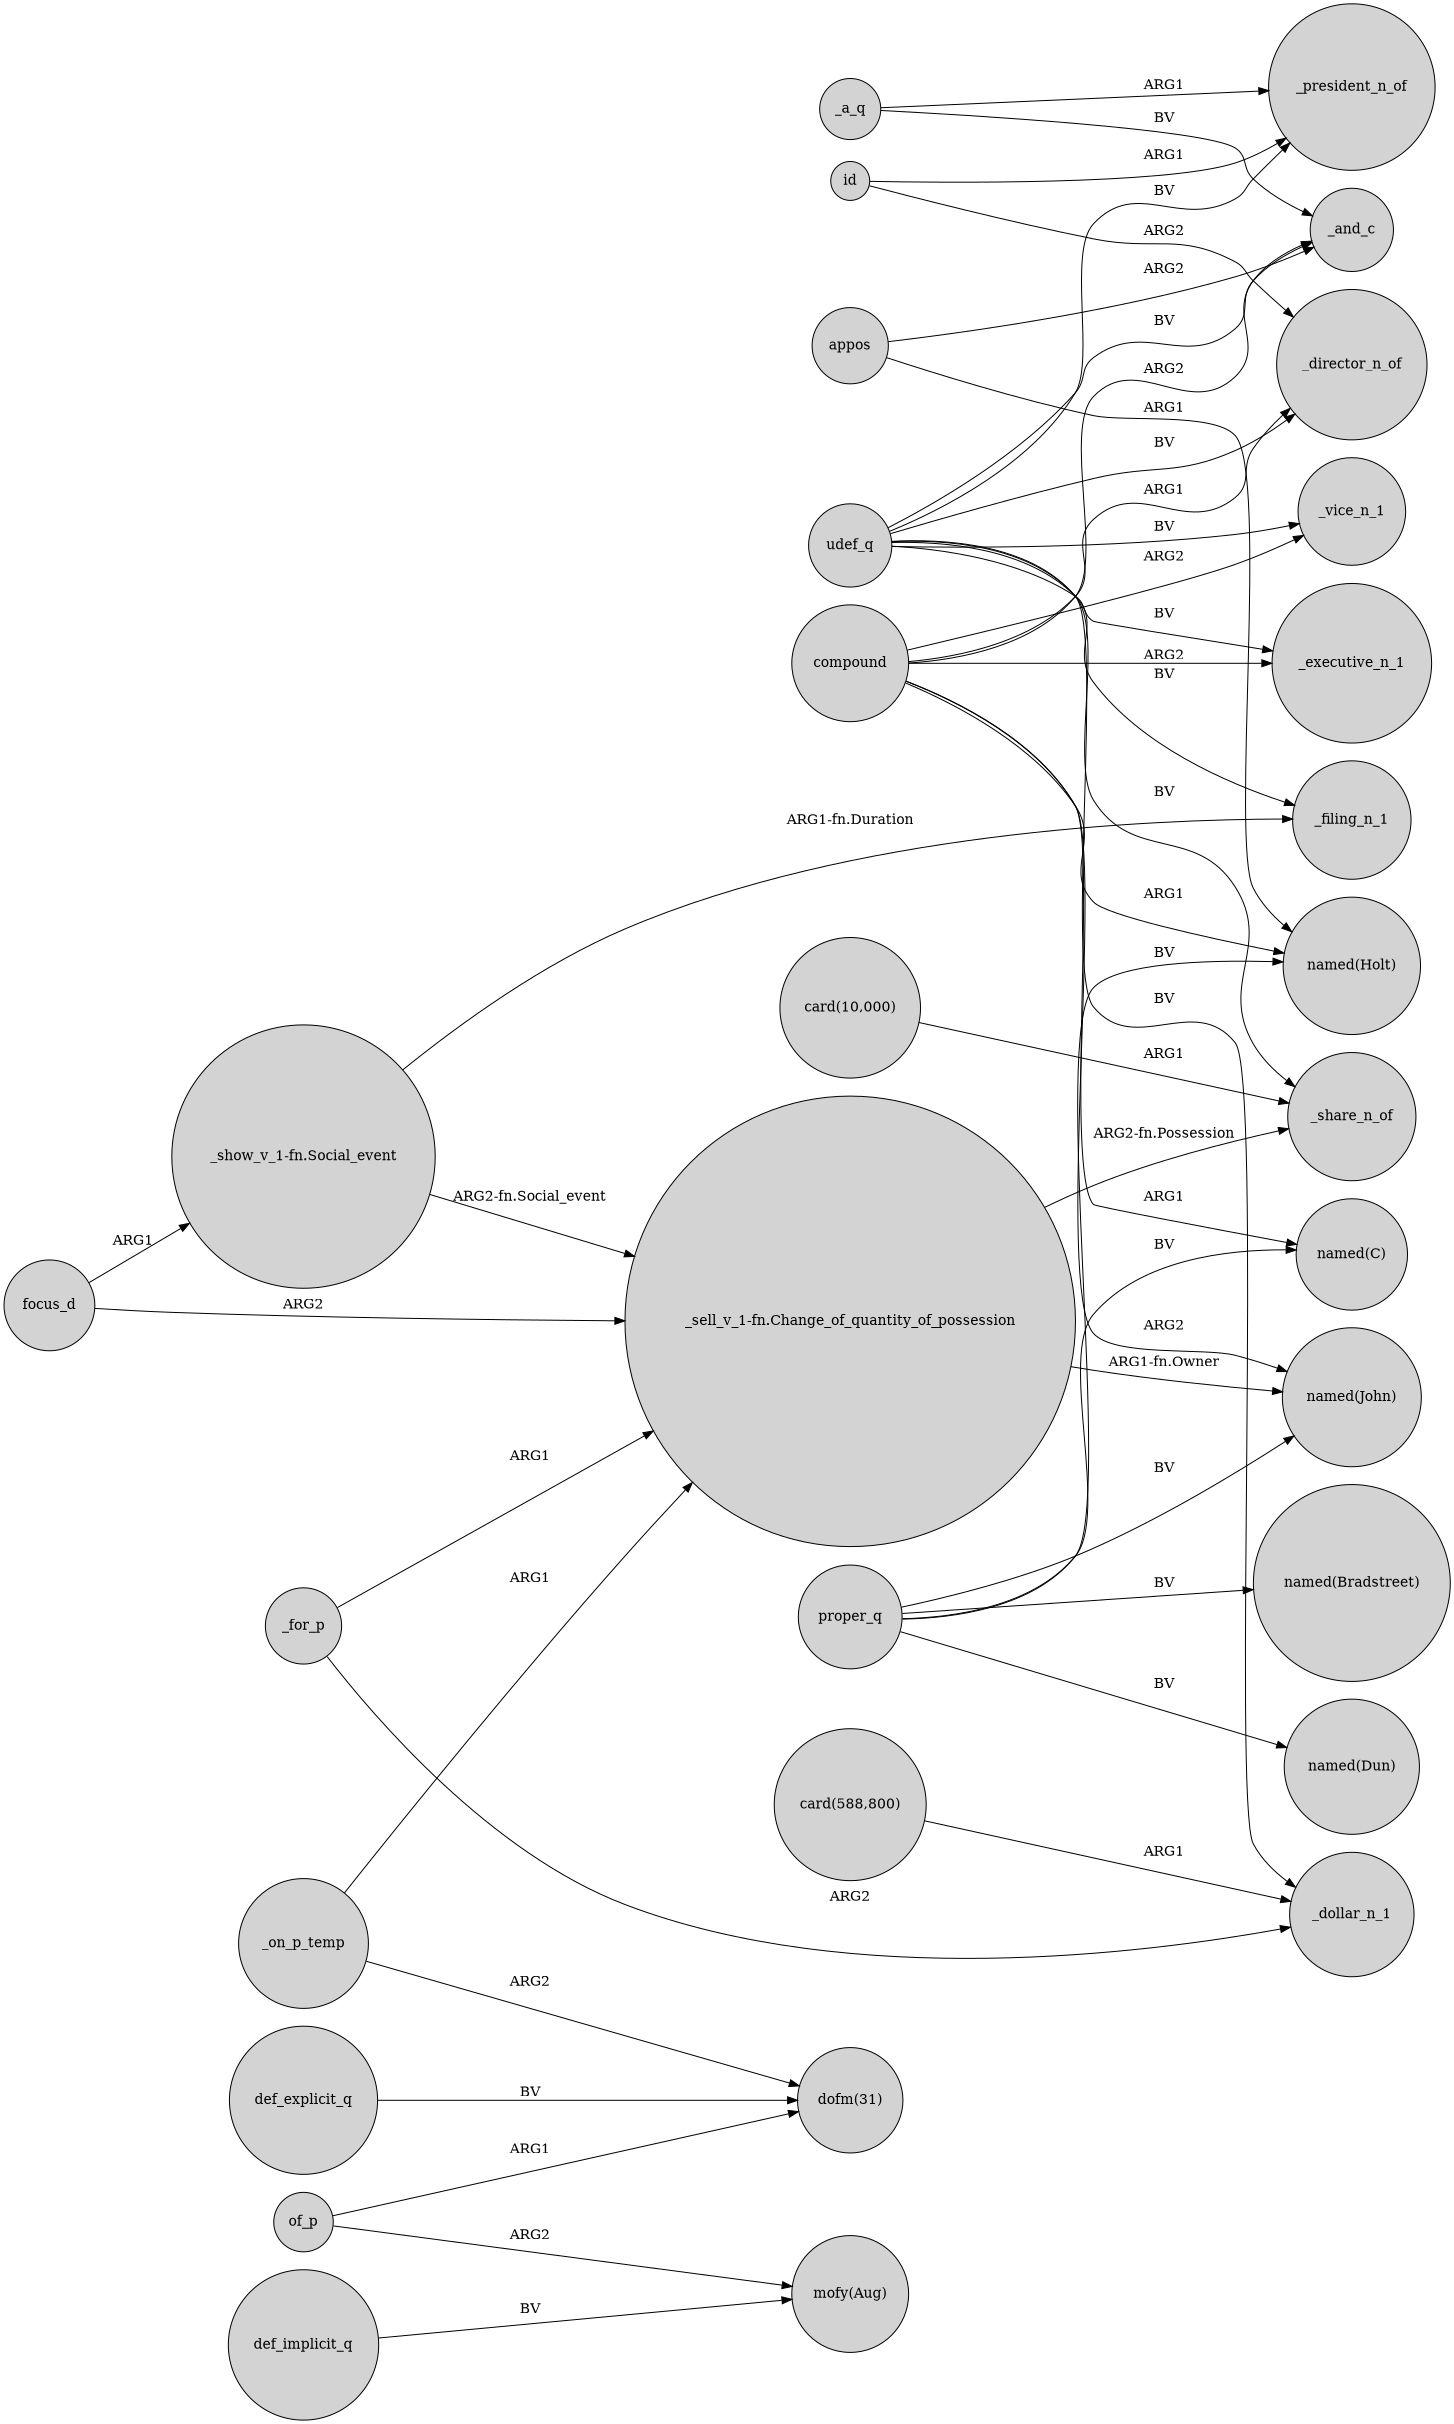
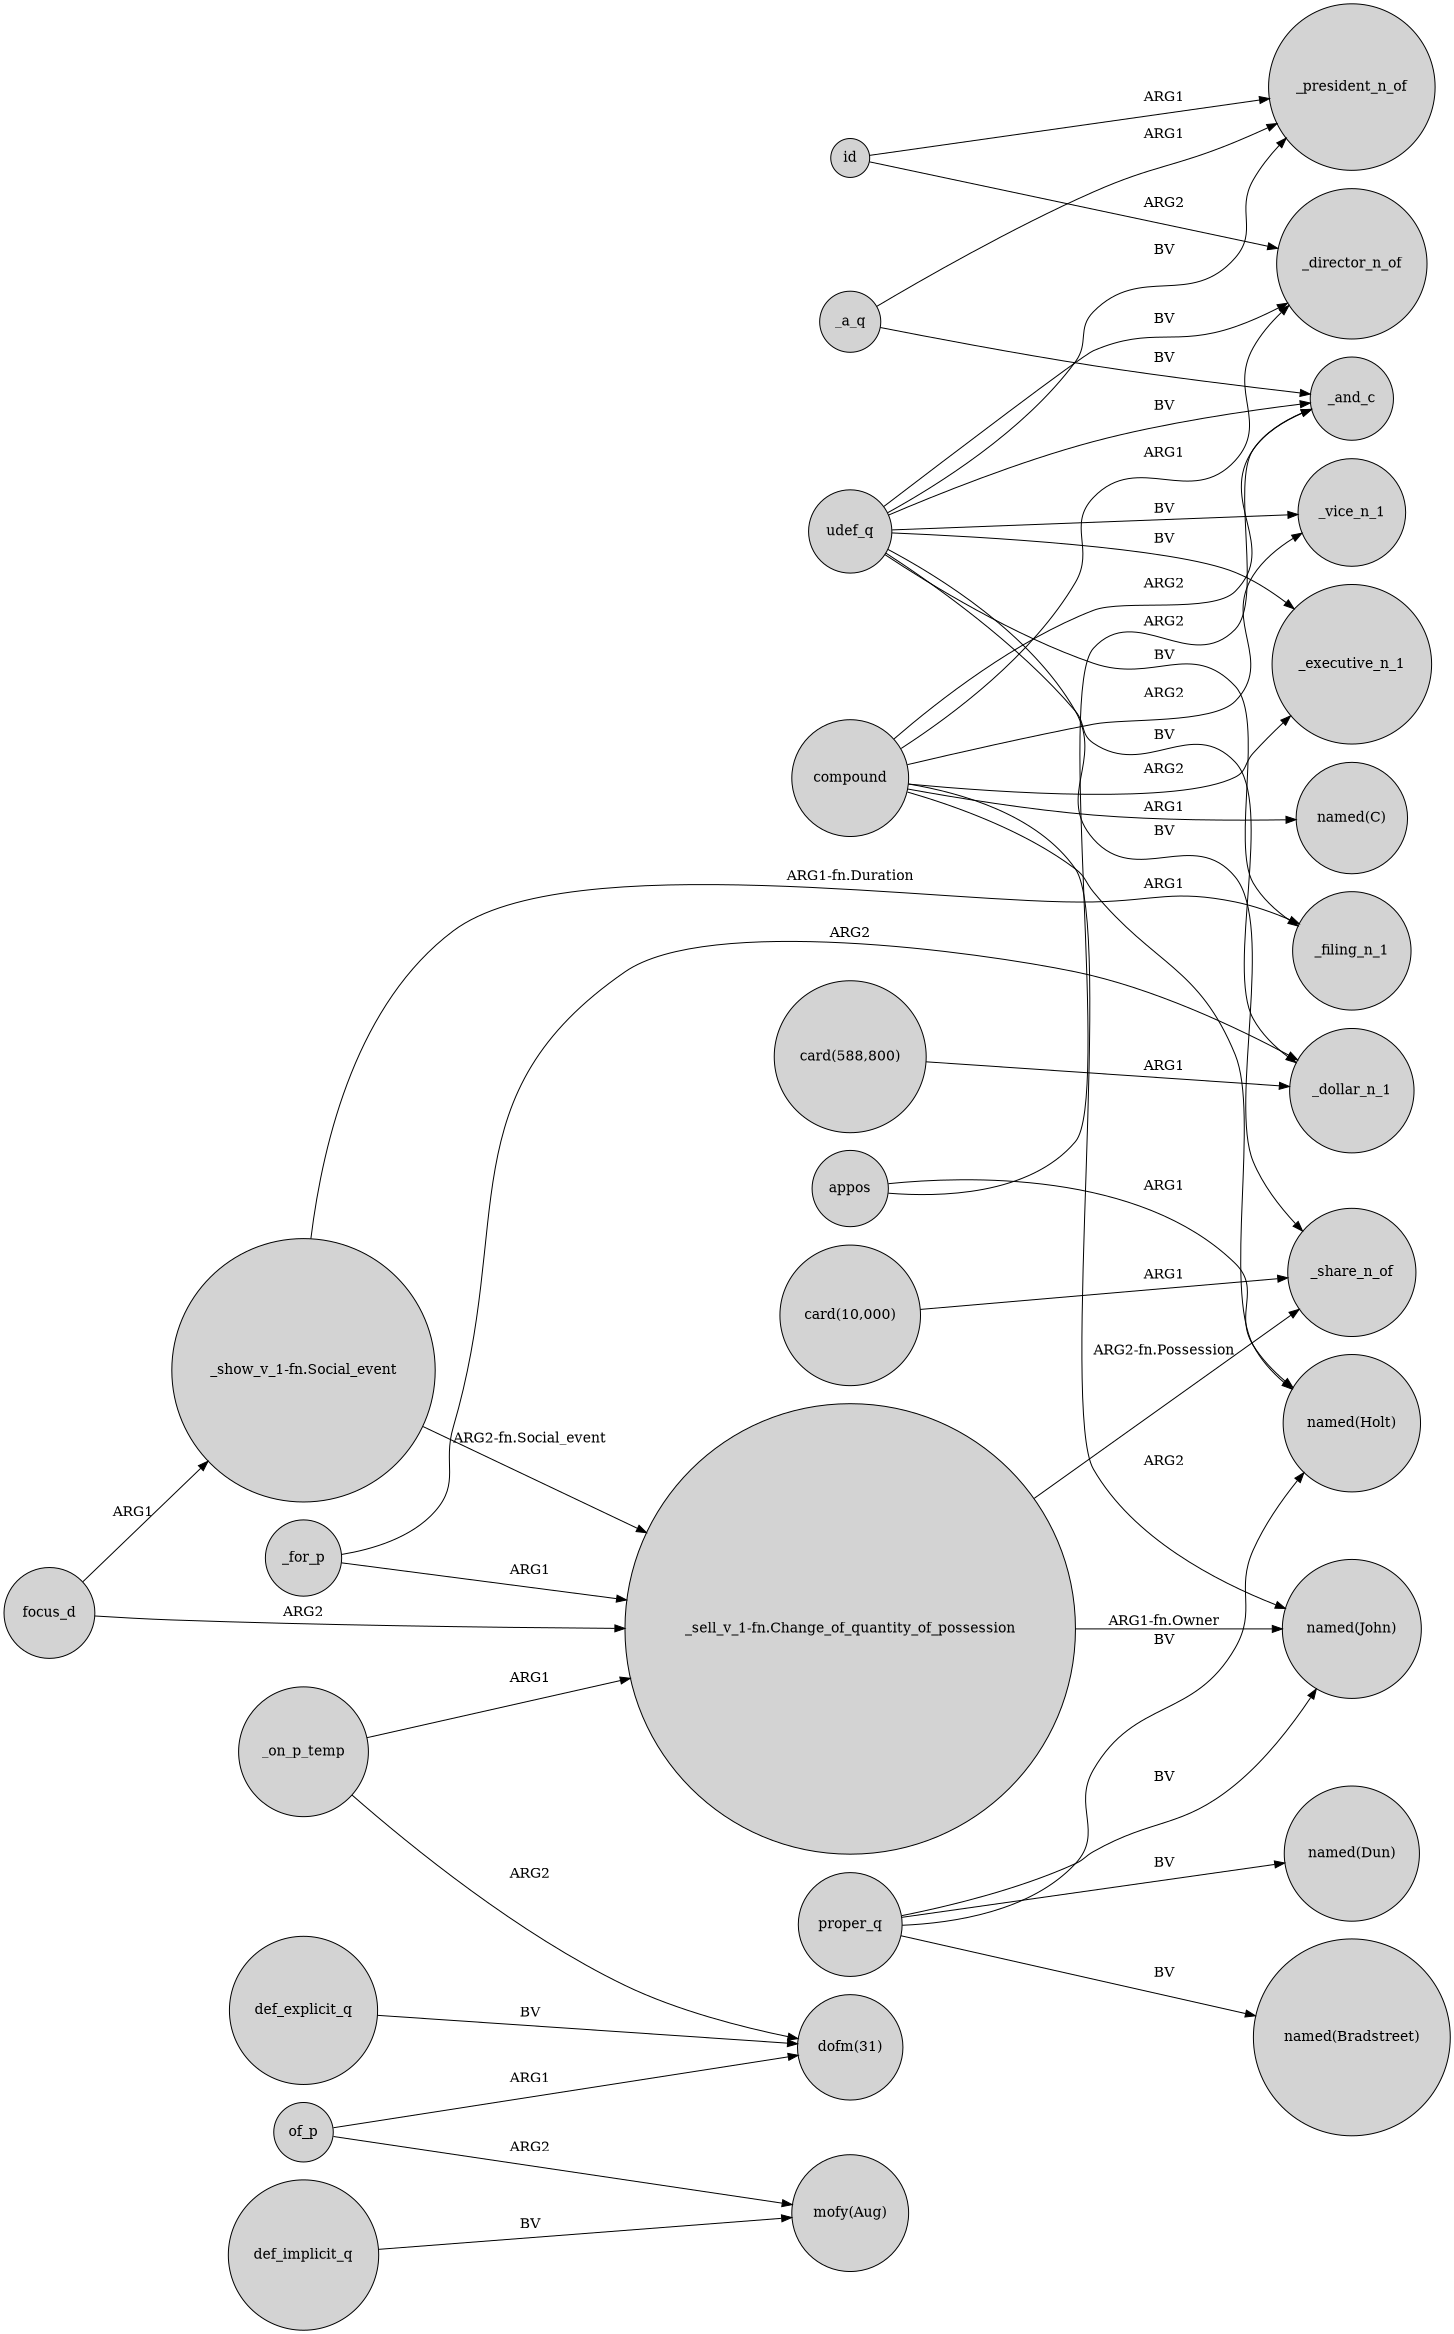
(1081, 1393) -> none
